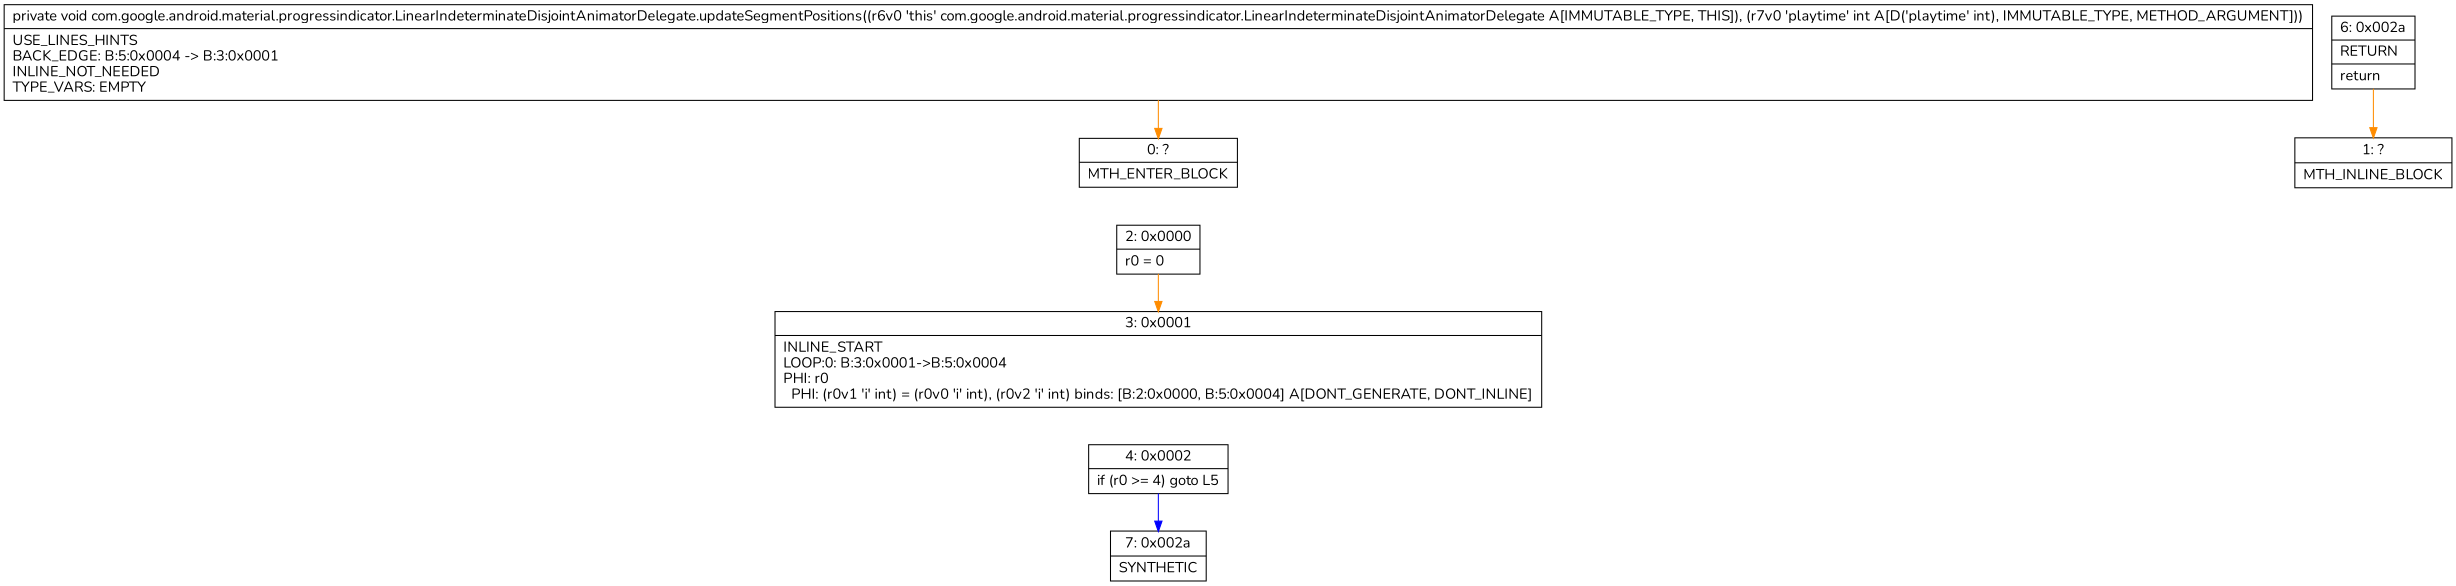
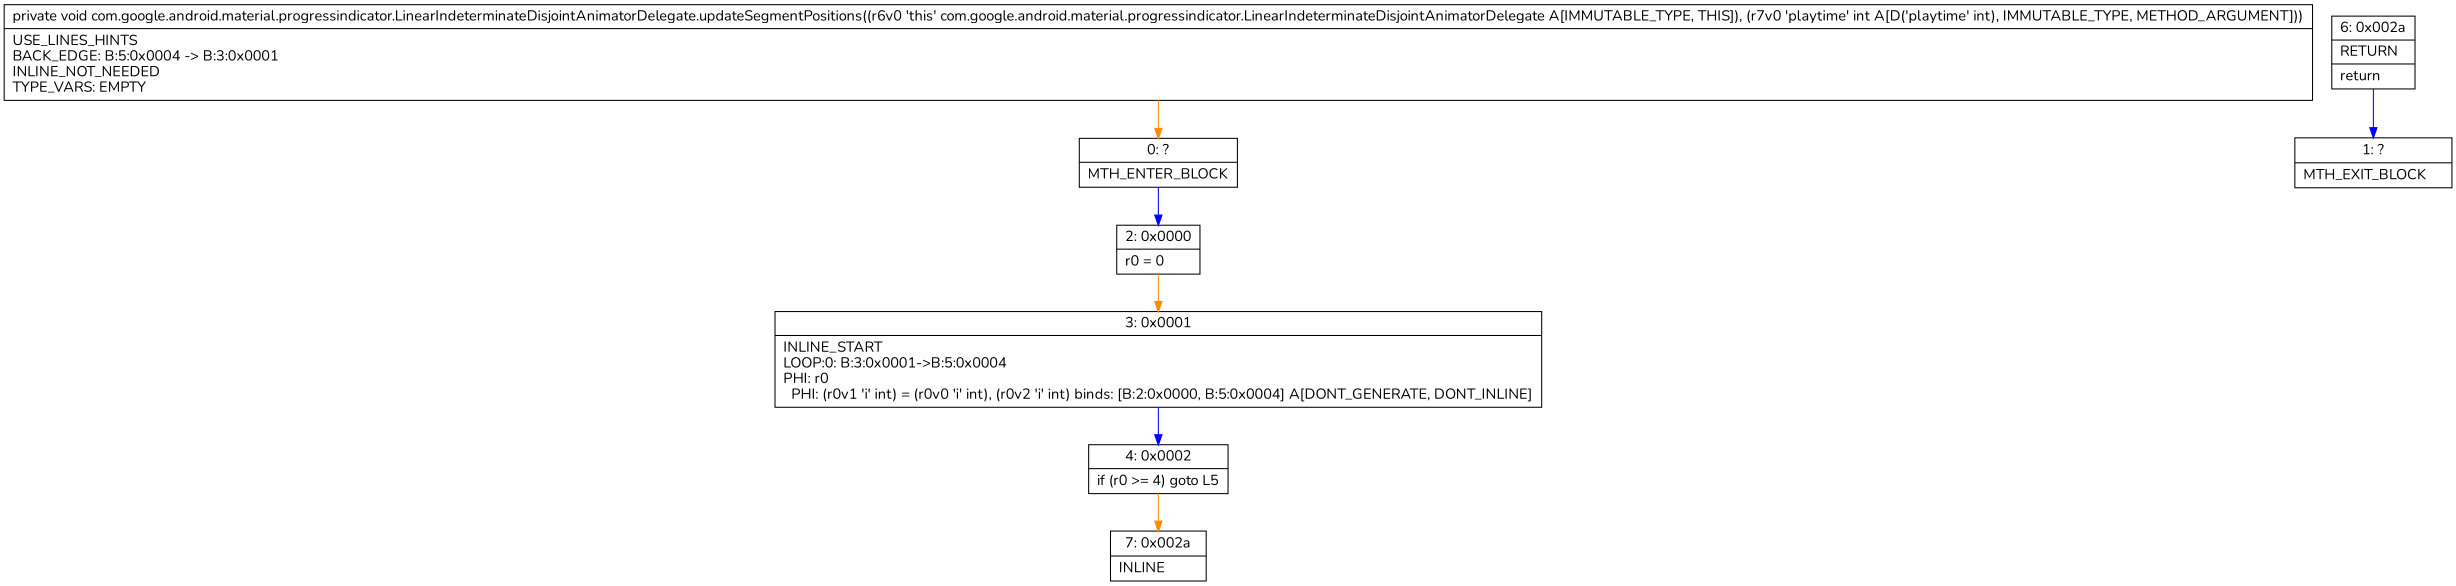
(2373, 108) -> (2373, 108)
(2373, 175) -> (2365, 175)
none -> (1158, 201)
none -> (1158, 421)
(1158, 507) -> (1158, 507)
(1158, 568) -> (1142, 568)
